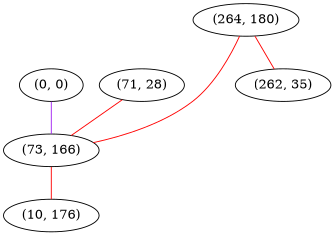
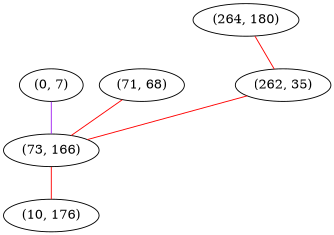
(51, 85) -> (51, 85)
(142, 85) -> (142, 85)
(181, 109) -> (167, 118)
